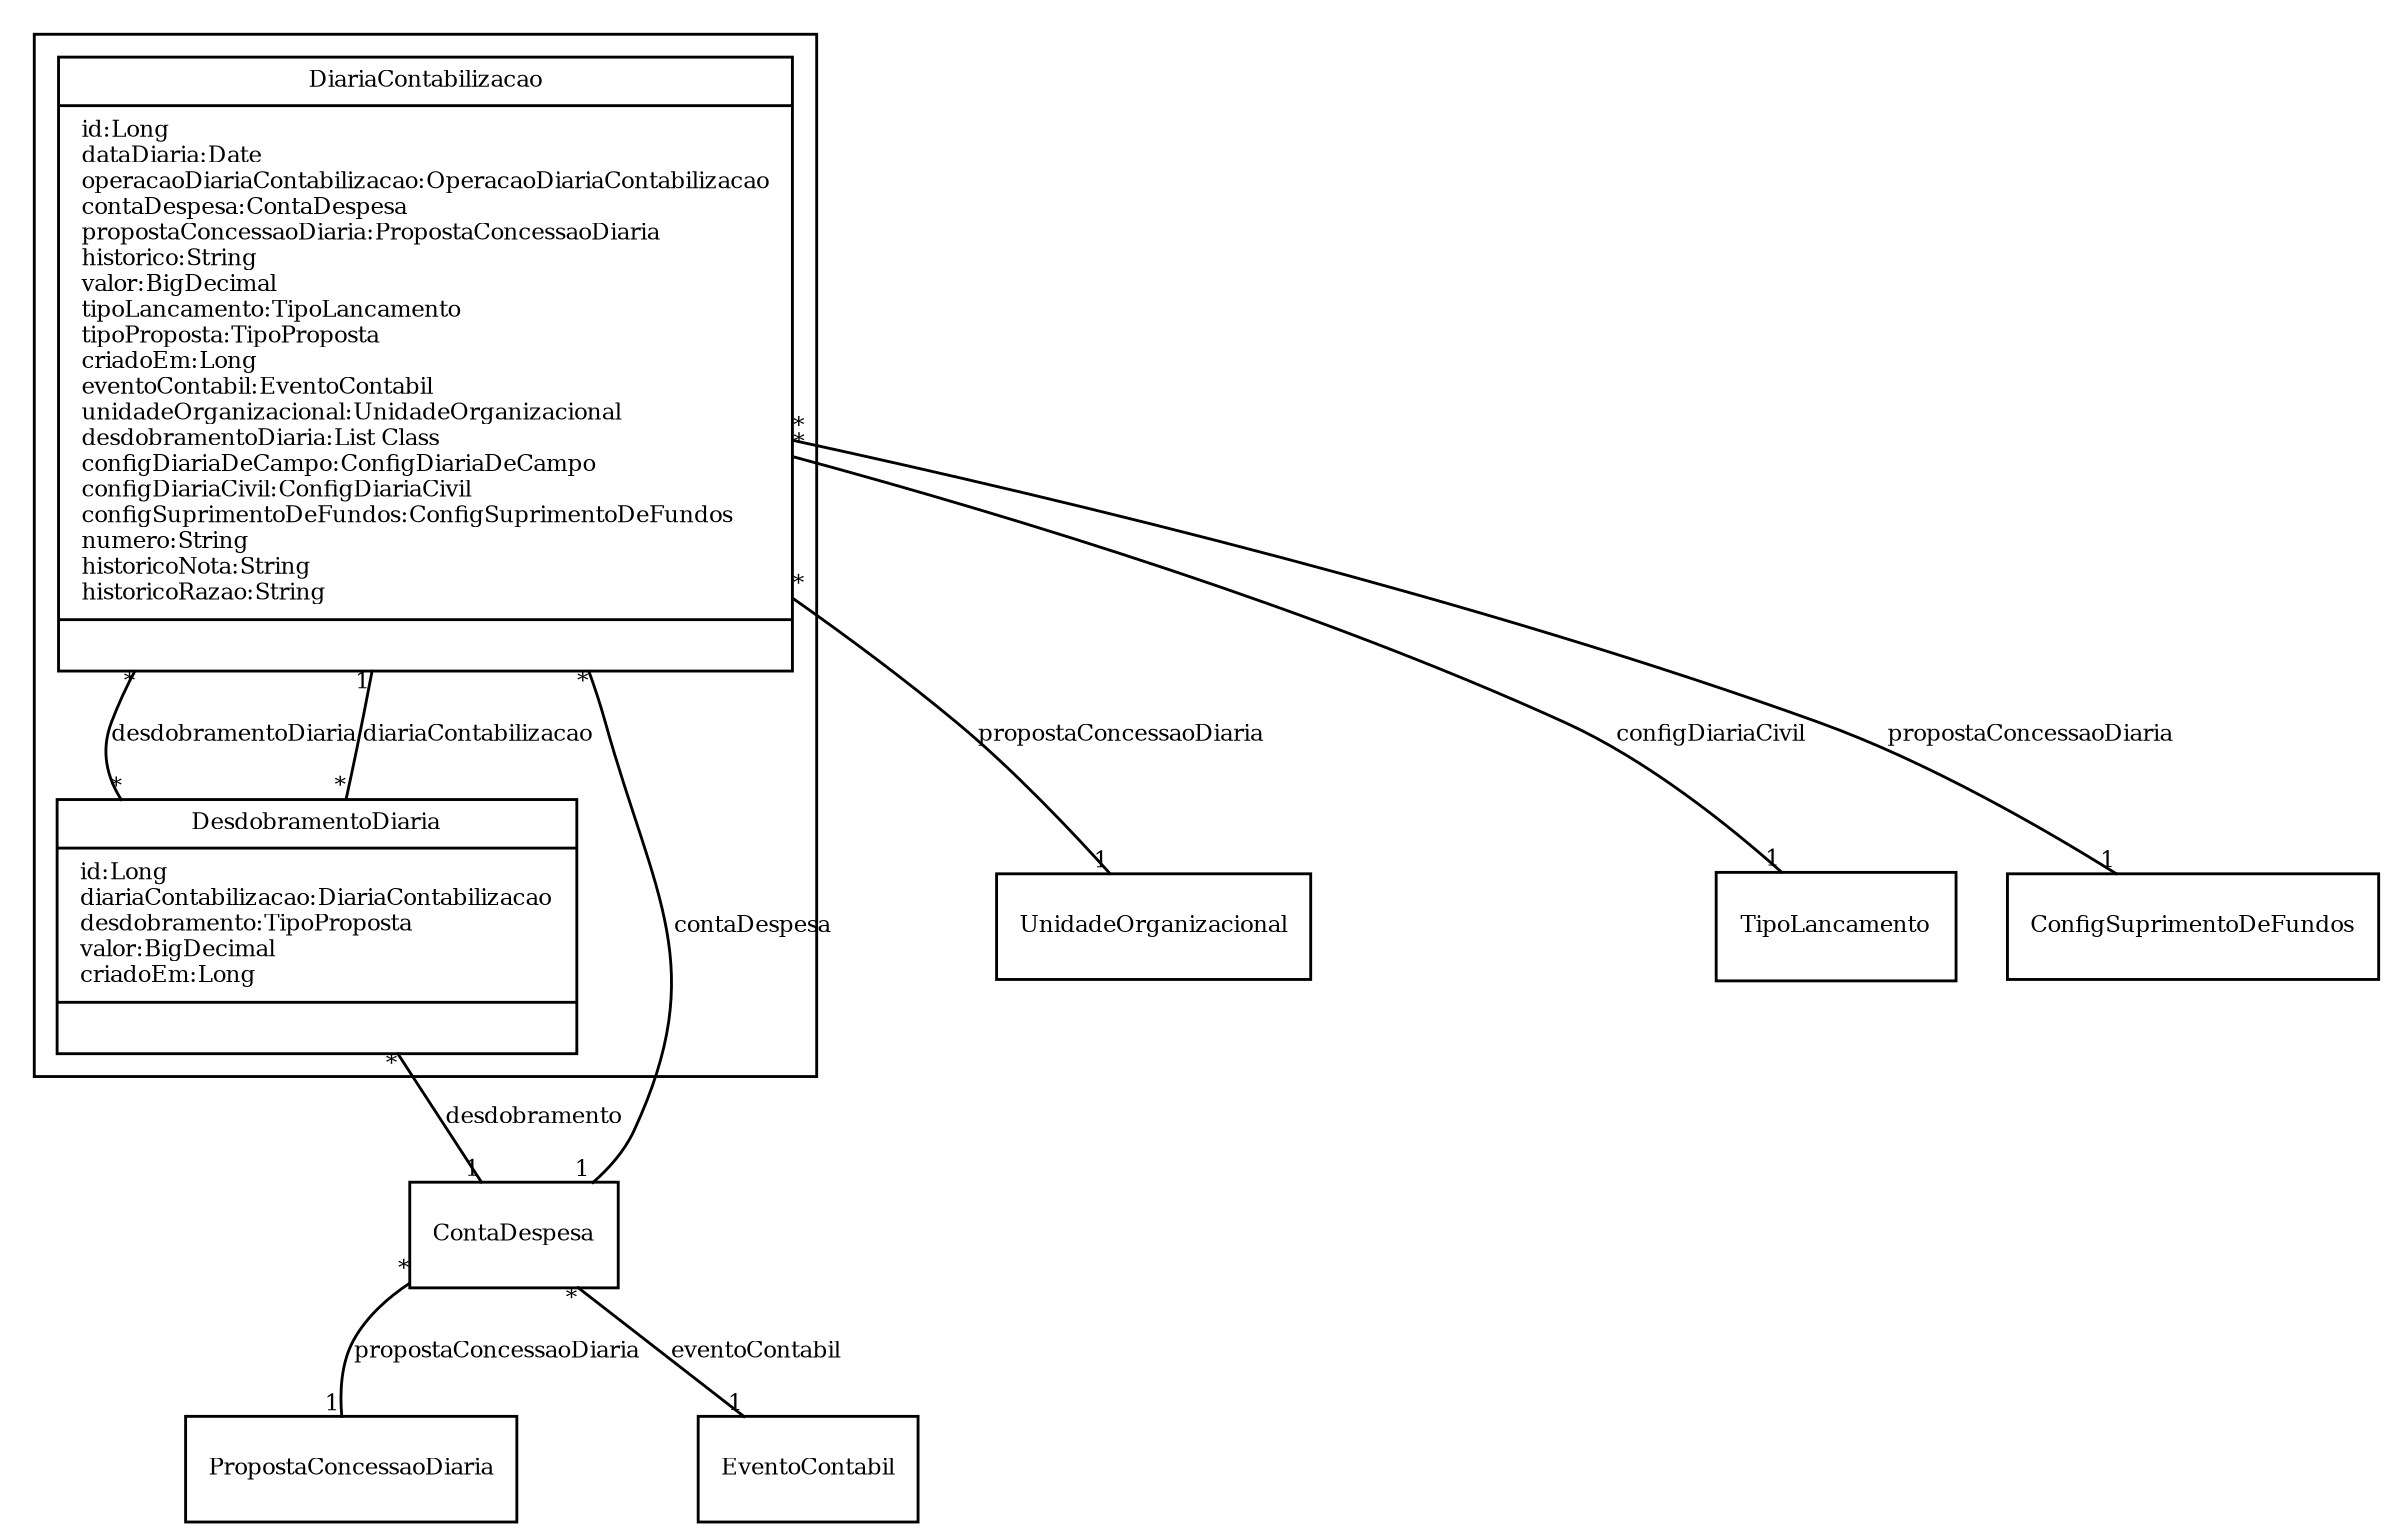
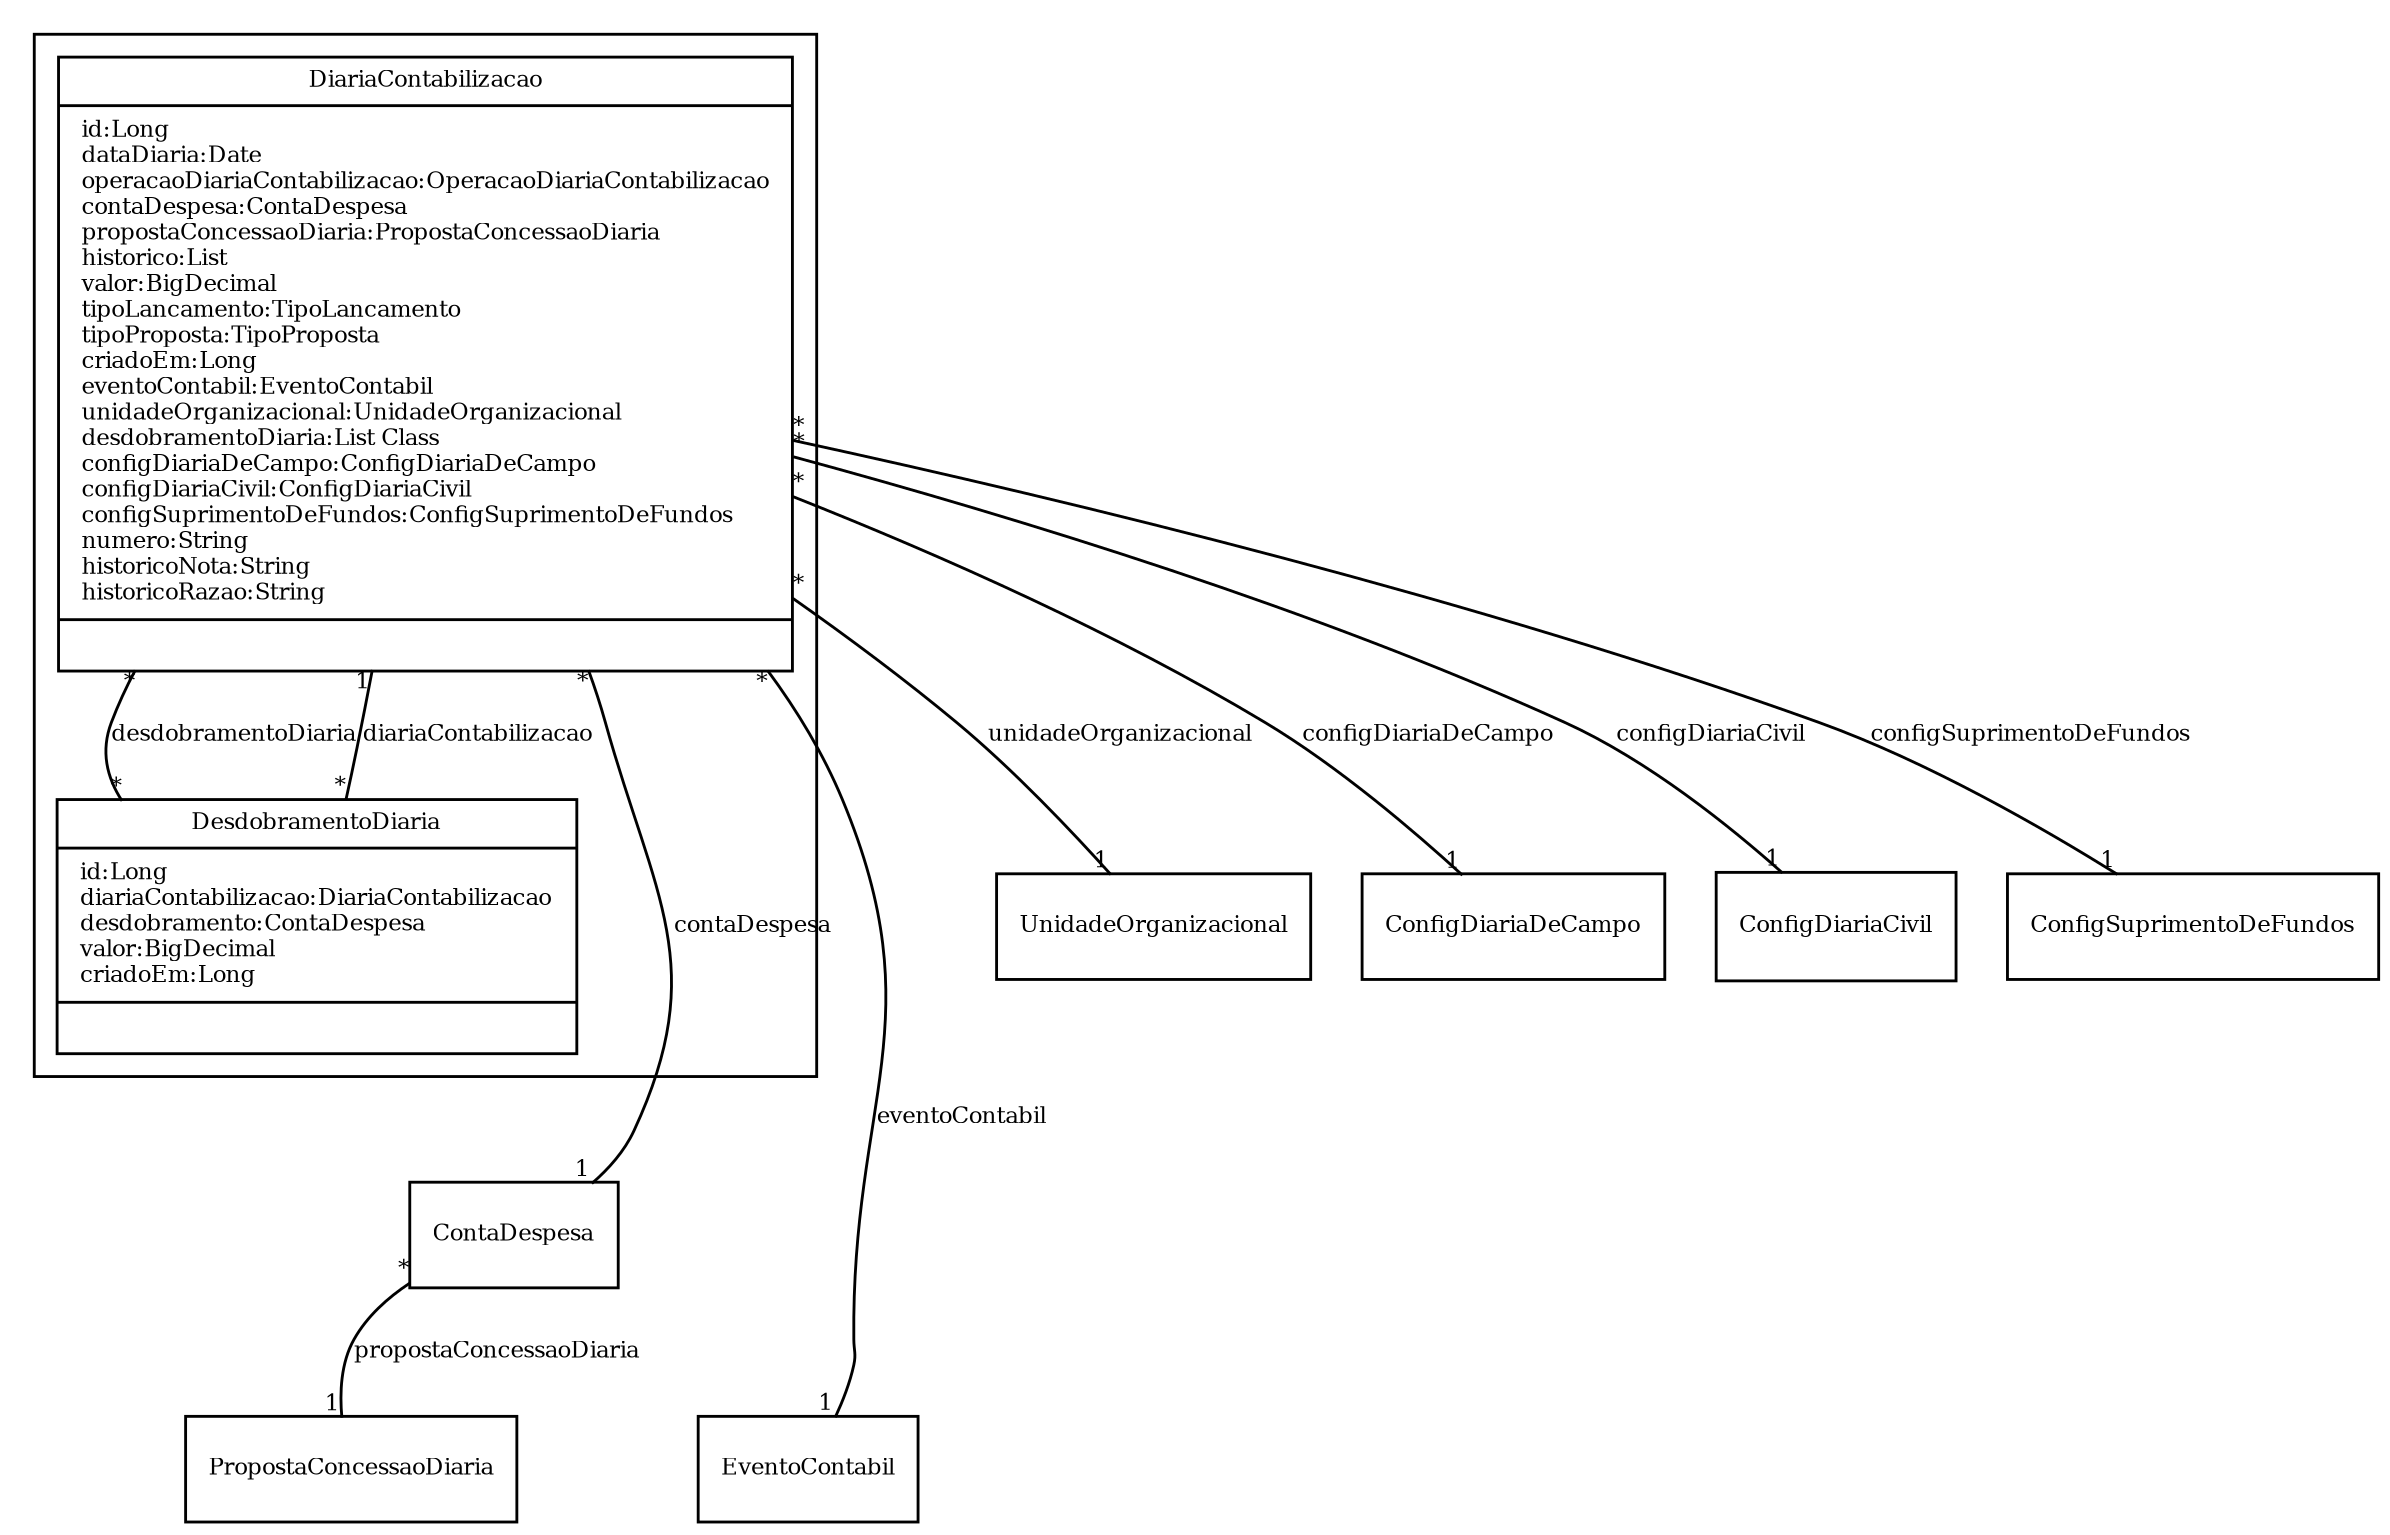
(170, 258) -> (156, 258)
(1121, 735) -> (1121, 735)
(2030, 735) -> (2030, 735)
(247, 924) -> (253, 924)
none -> (1513, 927)
(1836, 927) -> (1836, 927)
(440, 1118) -> none
(661, 1352) -> (884, 1033)
